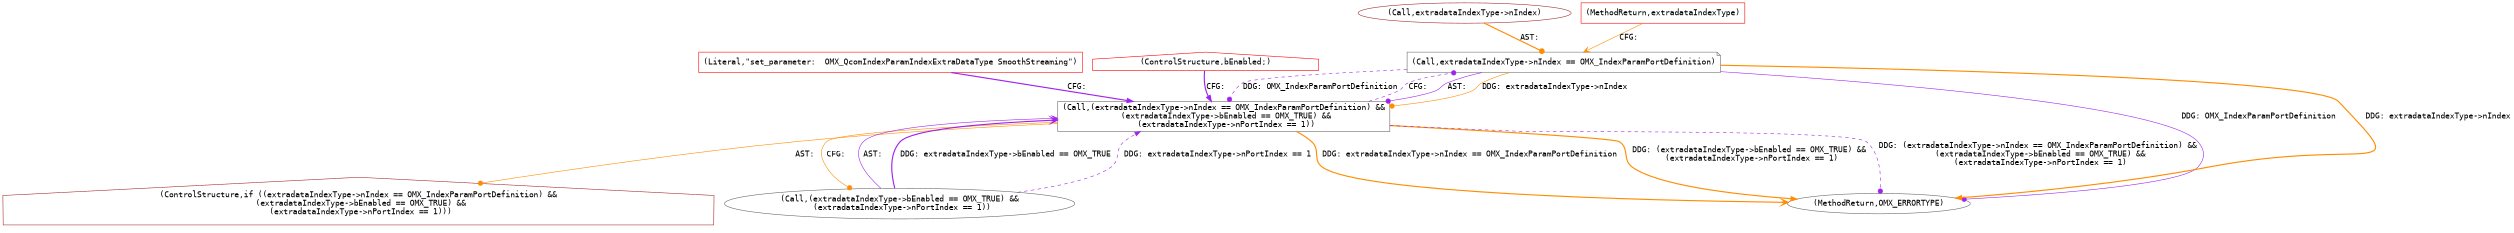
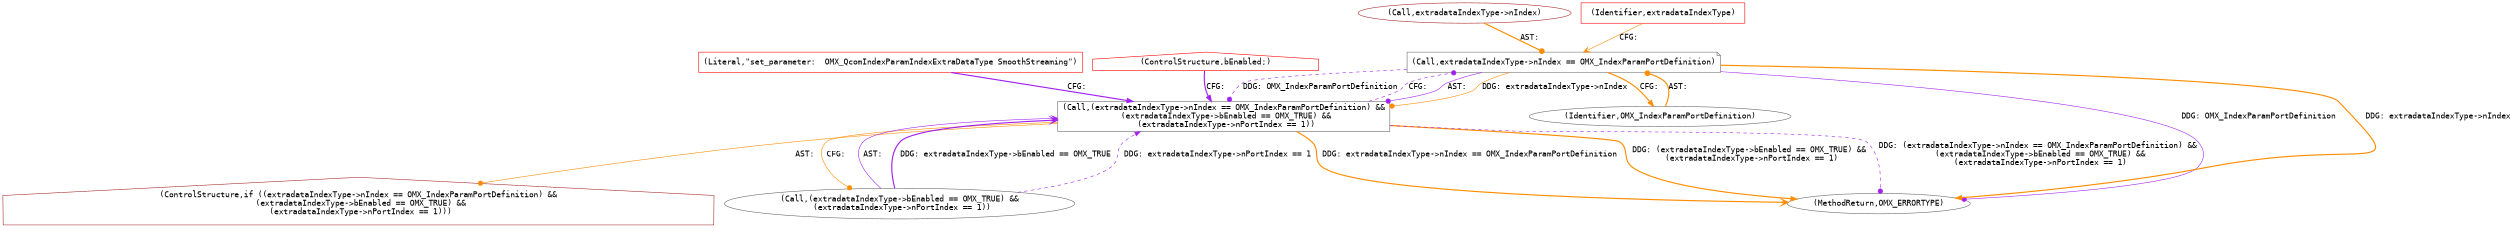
(1663, 13) -> (1663, 13)
none -> (1660, 116)
